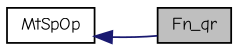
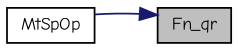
(135, 37) -> (117, 14)
